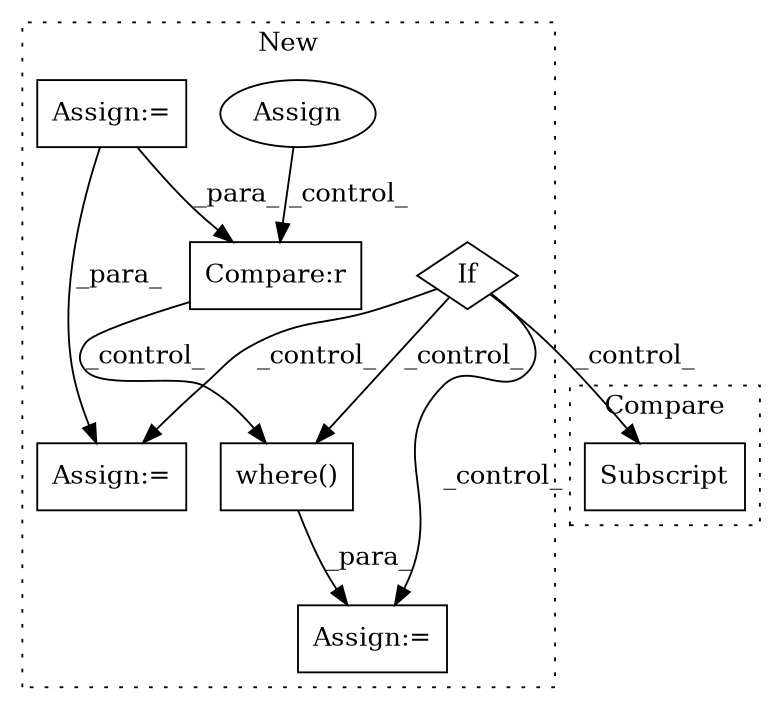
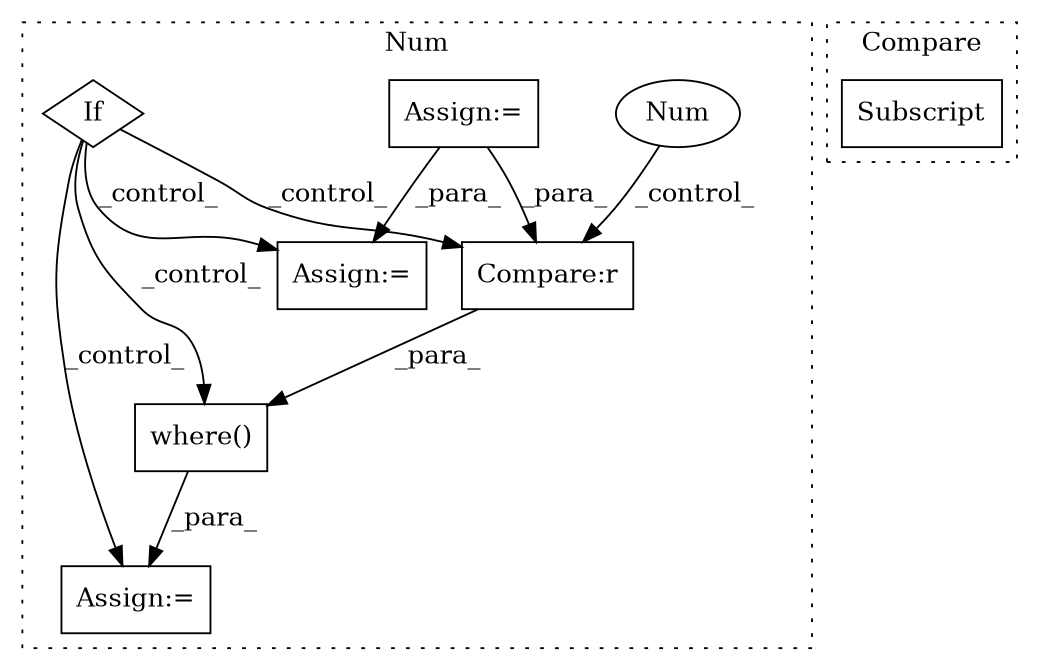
(289, 44) -> (417, 44)
(298, 114) -> (678, 114)
(145, 357) -> (438, 357)
(569, 364) -> (273, 210)
